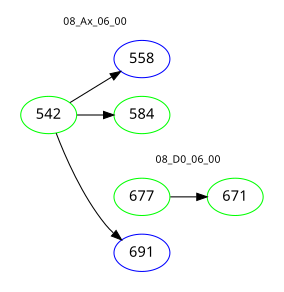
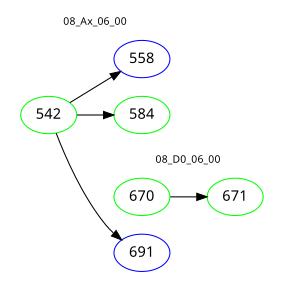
(142, 197) -> (142, 197)
